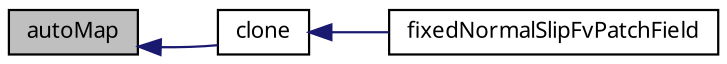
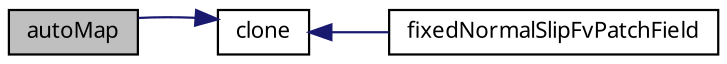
(189, 47) -> (167, 17)
